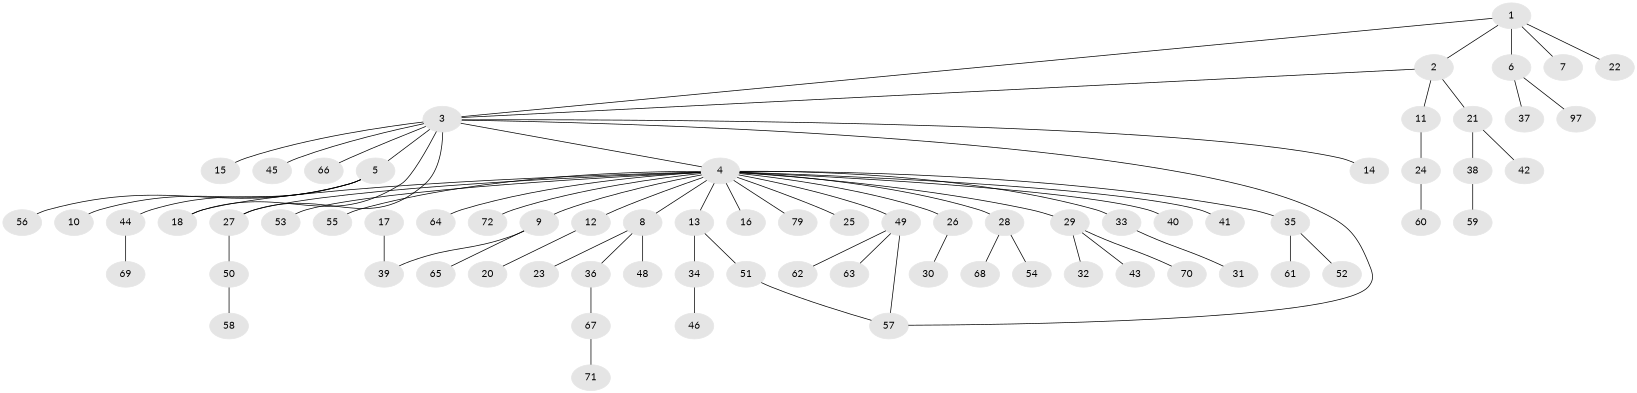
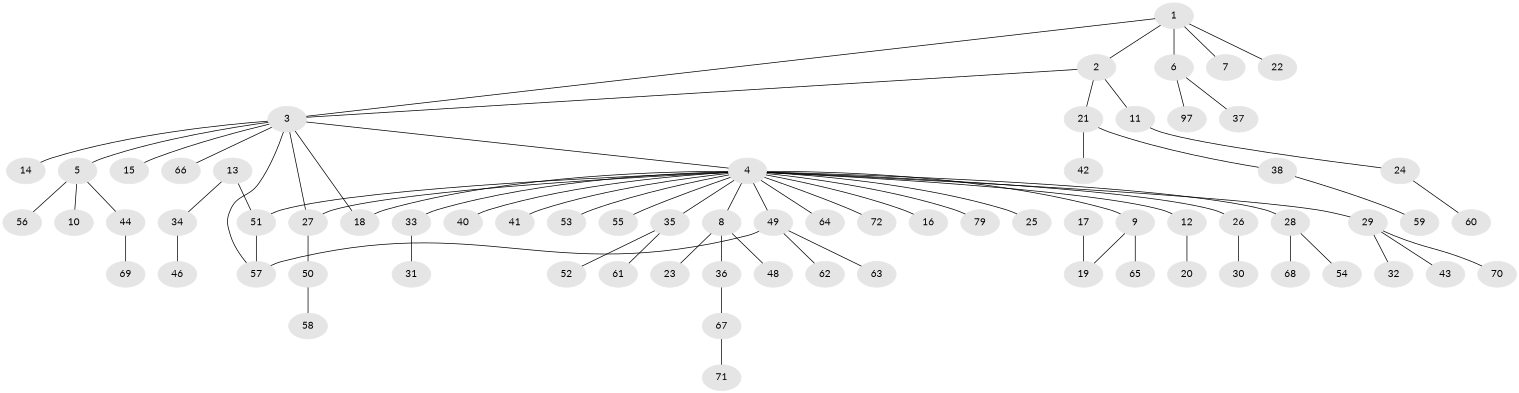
(272, 171) -> none
(707, 197) -> (453, 188)
(384, 274) -> (1084, 274)
